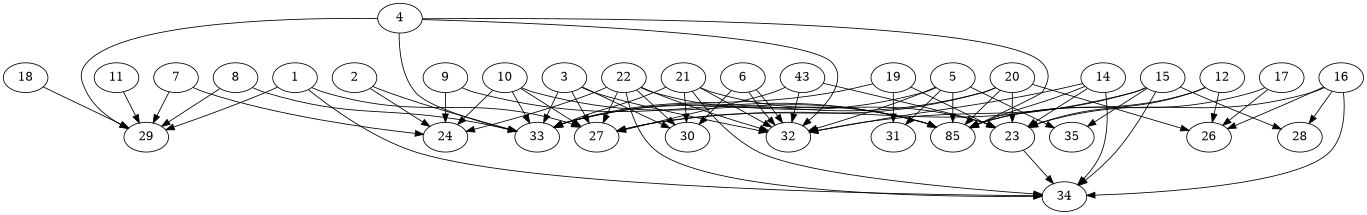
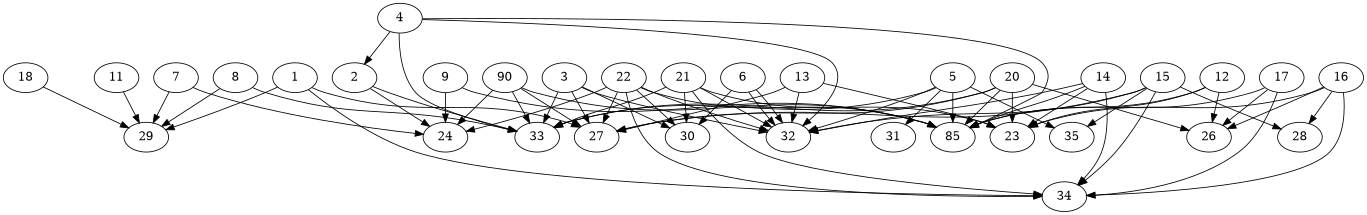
(189, 28) -> (380, 45)
(505, 78) -> (505, 78)
(802, 78) -> (802, 78)
(893, 78) -> none
(1036, 164) -> (1204, 172)
